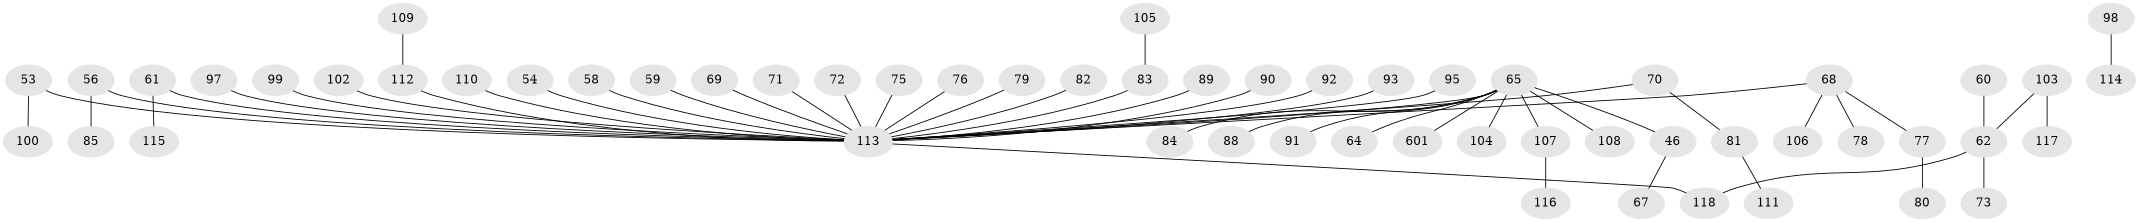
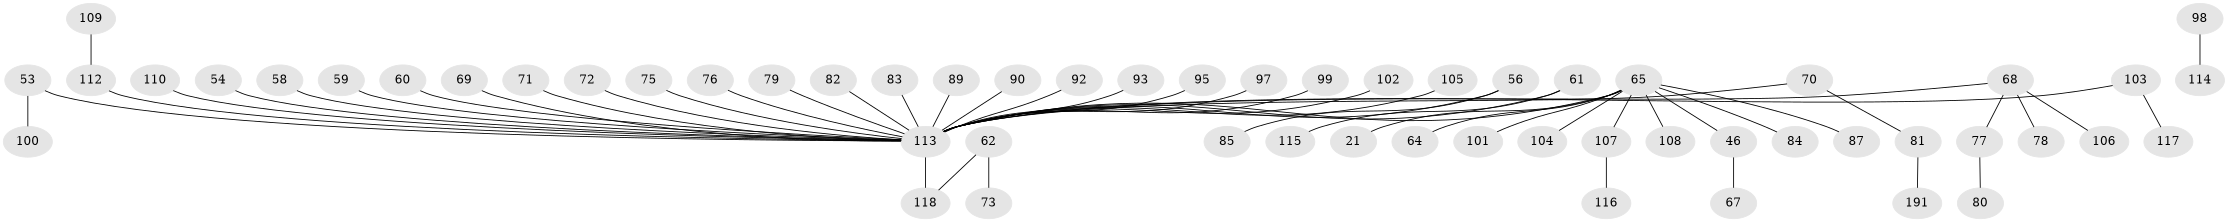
(1145, 50) -> (1189, 111)
(1984, 111) -> (539, 113)
(2015, 111) -> (1820, 102)
(1231, 142) -> (1857, 142)
(1293, 142) -> (1354, 142)
(1418, 142) -> (1478, 142)
(1769, 203) -> (1917, 203)
